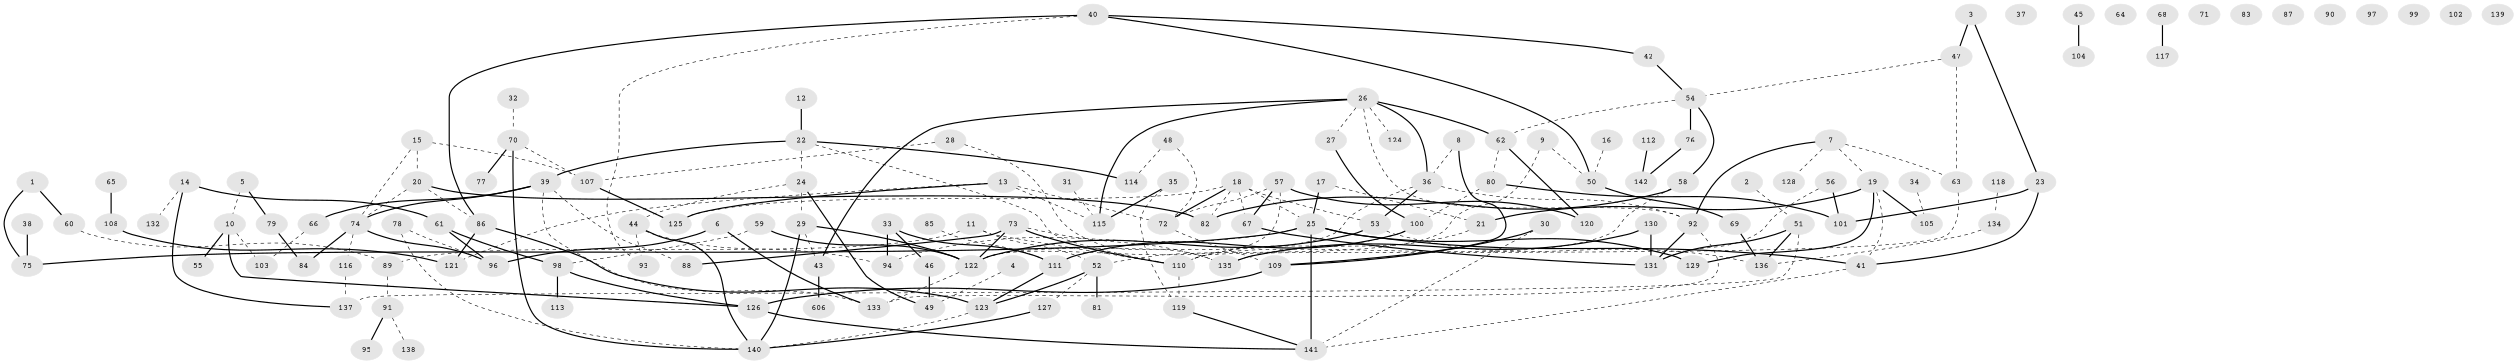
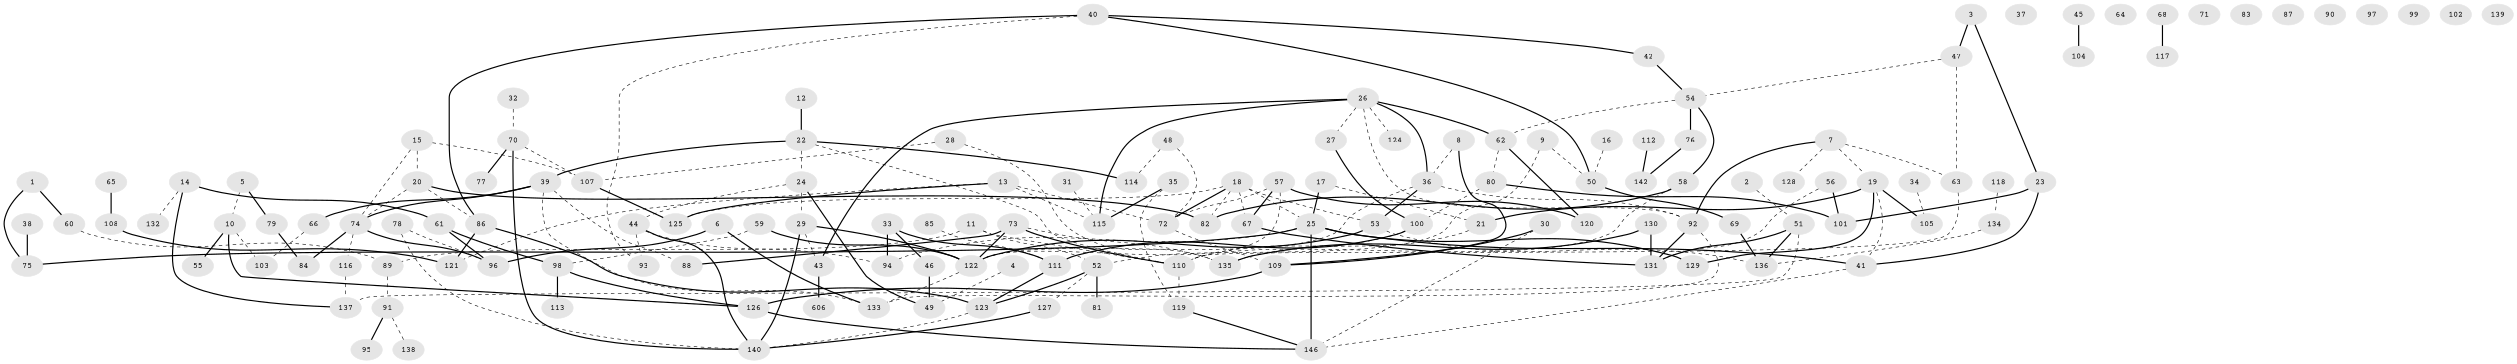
(1311, 350) -> (1311, 350)
